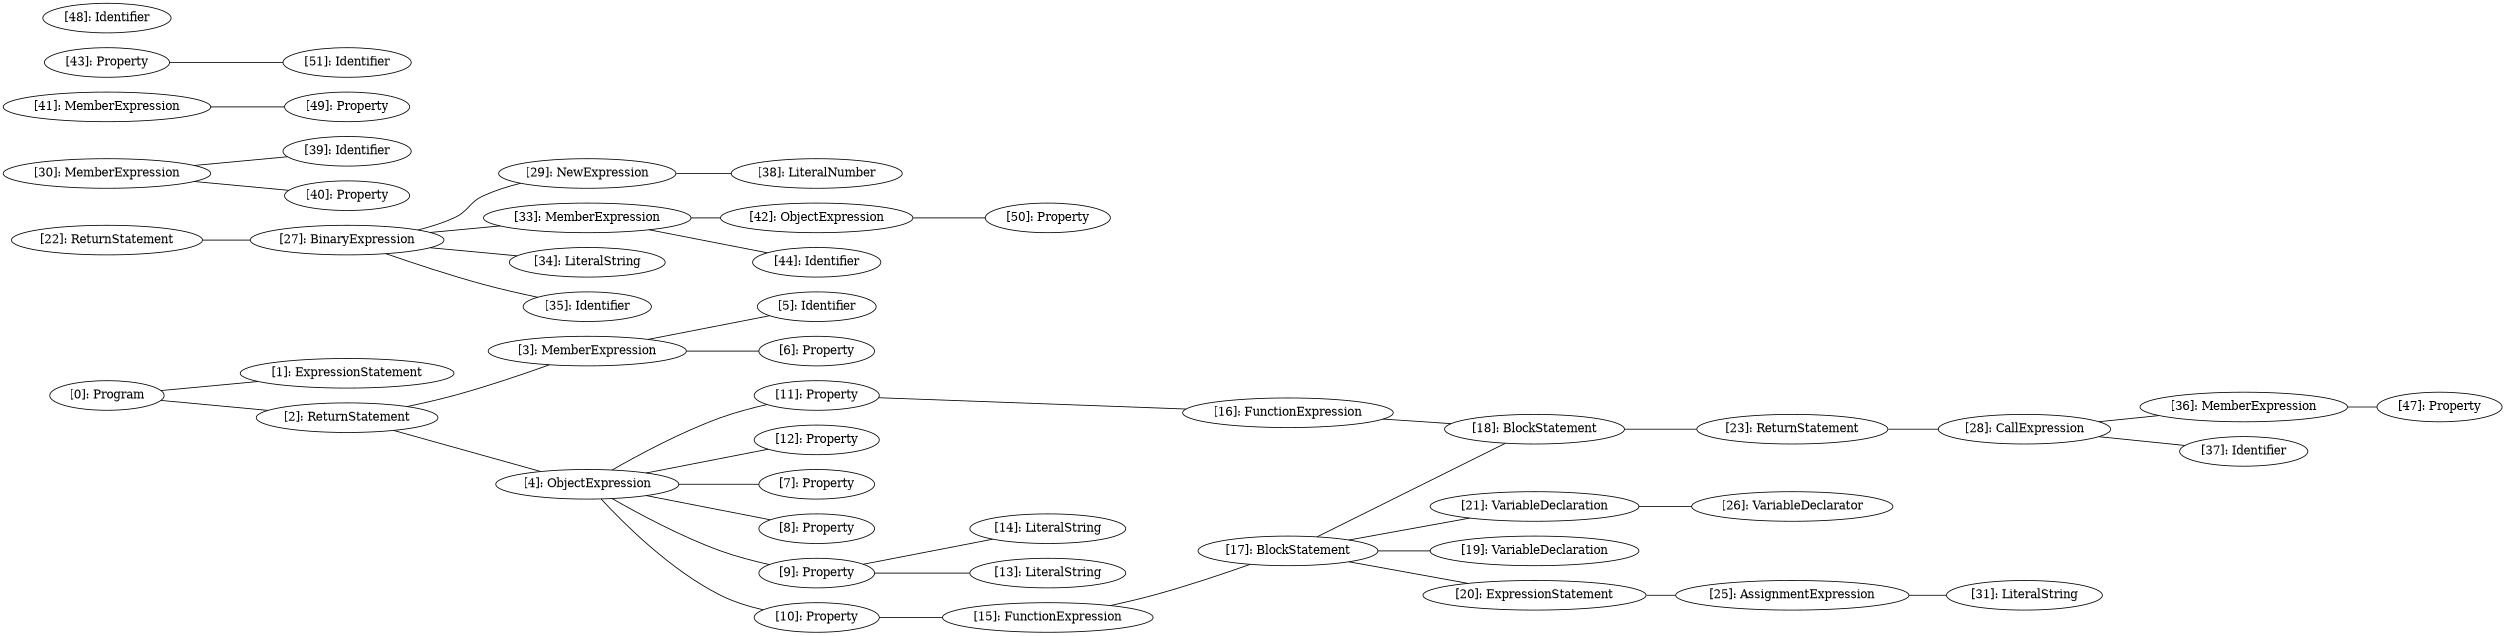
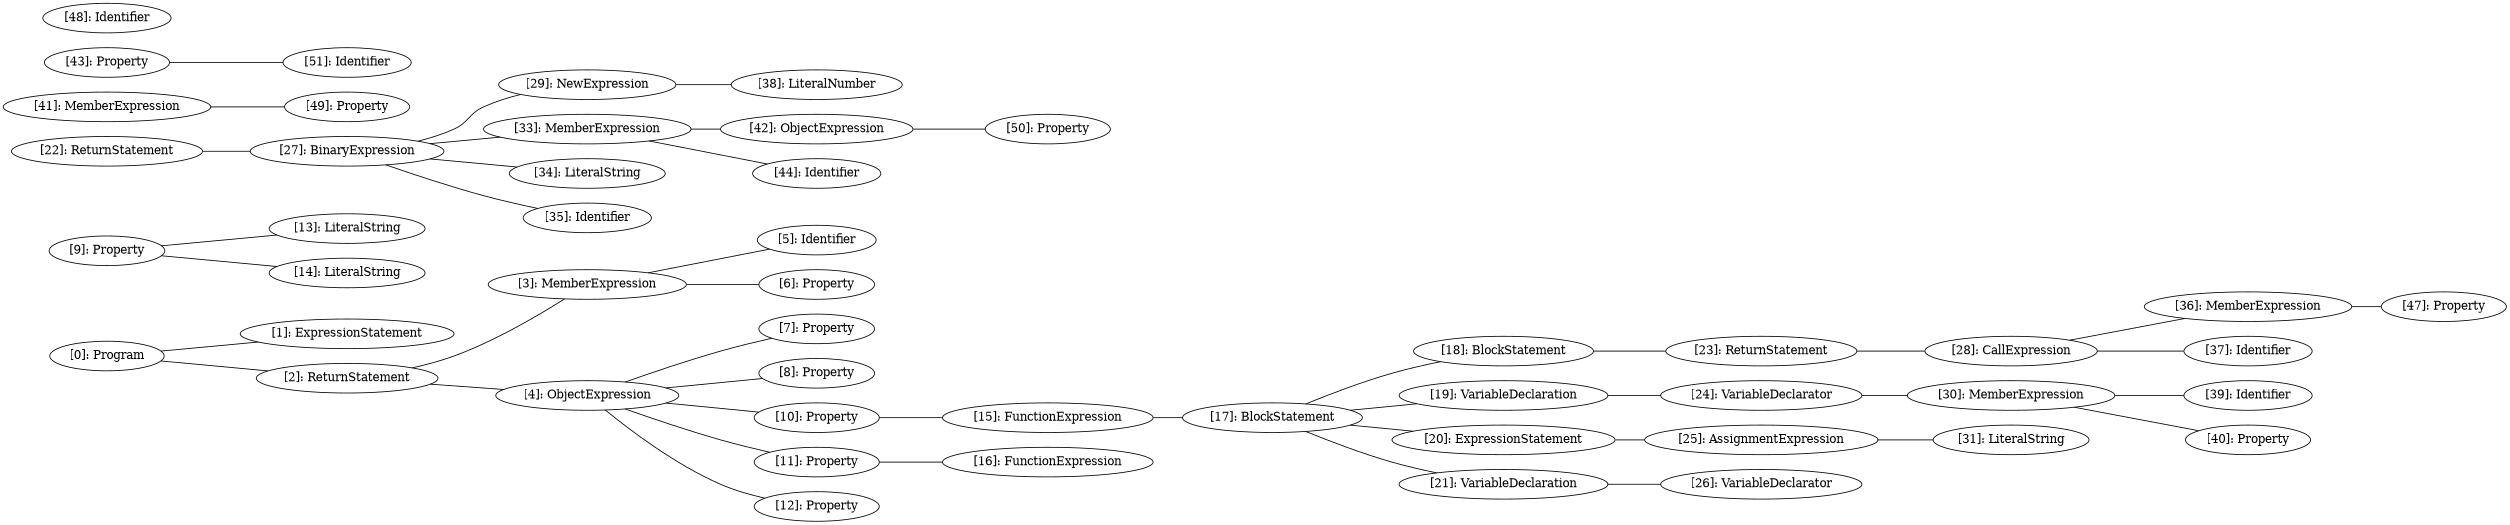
none -> (1761, 395)
(1417, 421) -> none
(688, 538) -> none
